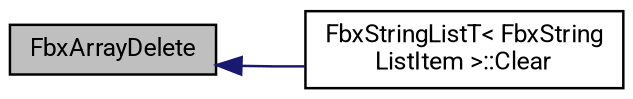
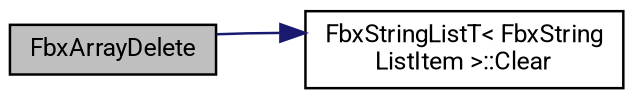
(274, 66) -> (248, 33)
